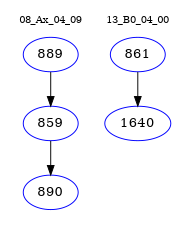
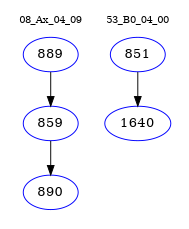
(138, 21) -> (138, 21)
(138, 55) -> (138, 55)
